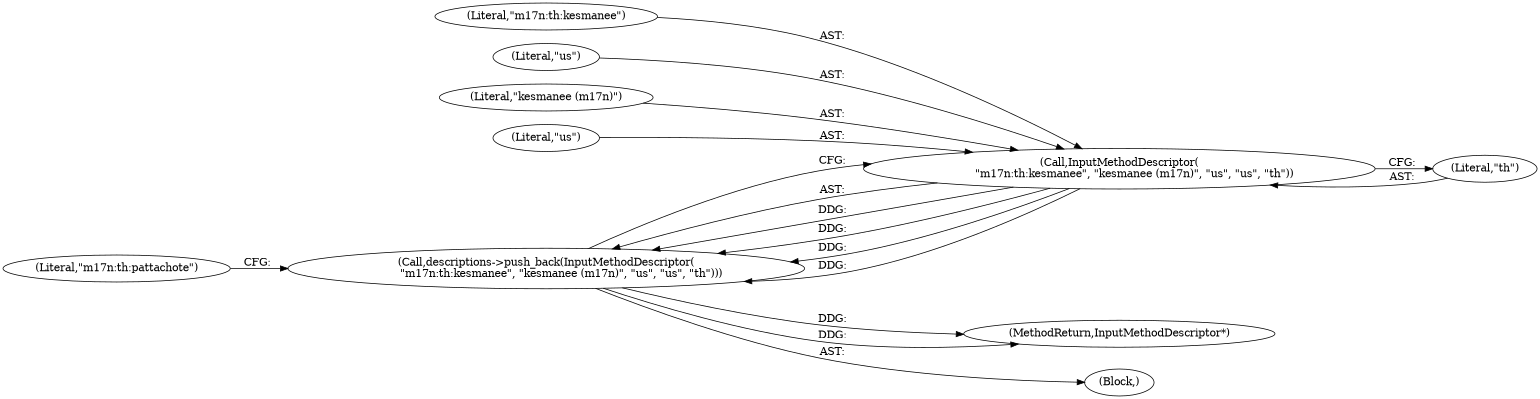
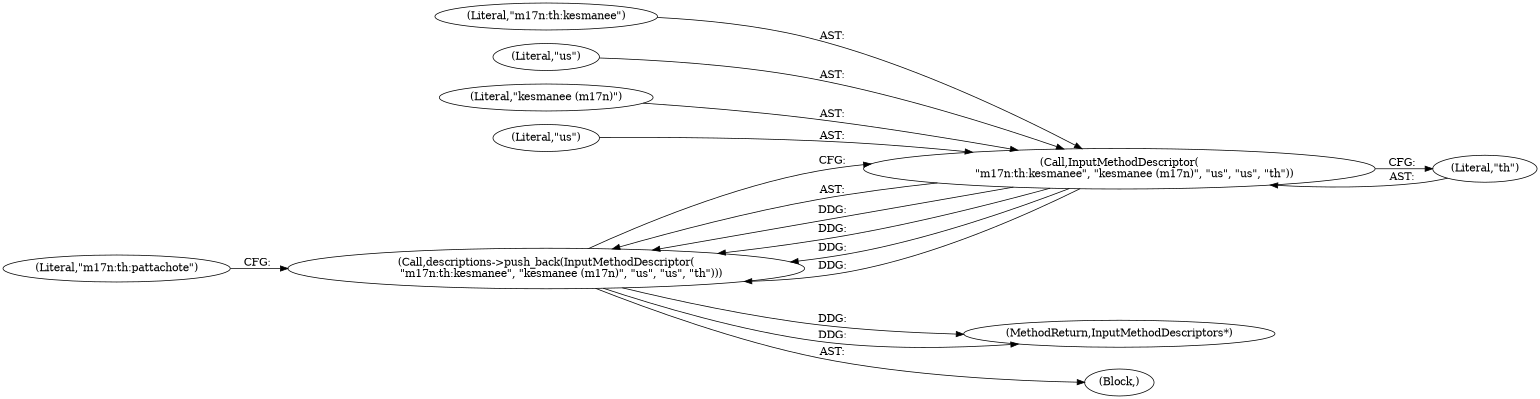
(1119, 334) -> (1119, 334)
